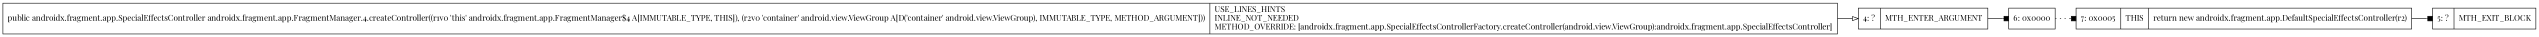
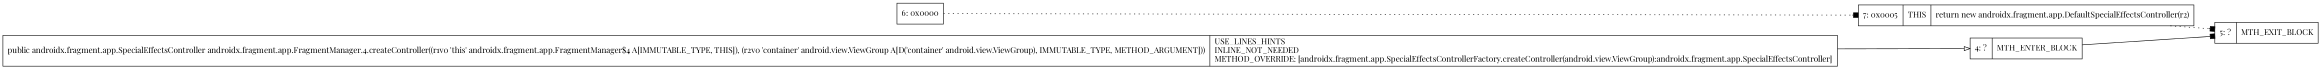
(1934, 18) -> (2037, 48)
(1995, 19) -> (2146, 41)
(2419, 19) -> (2190, 27)
